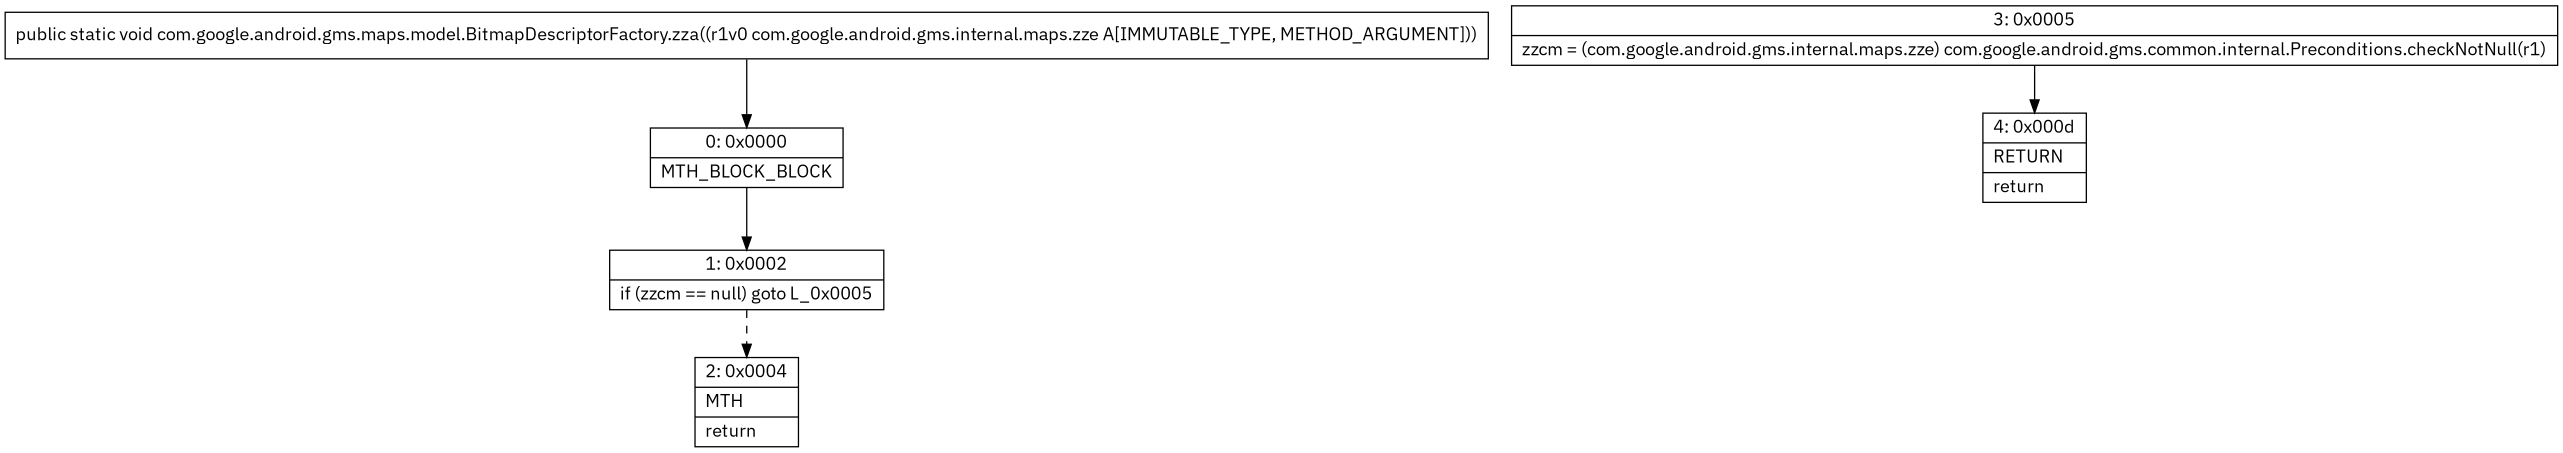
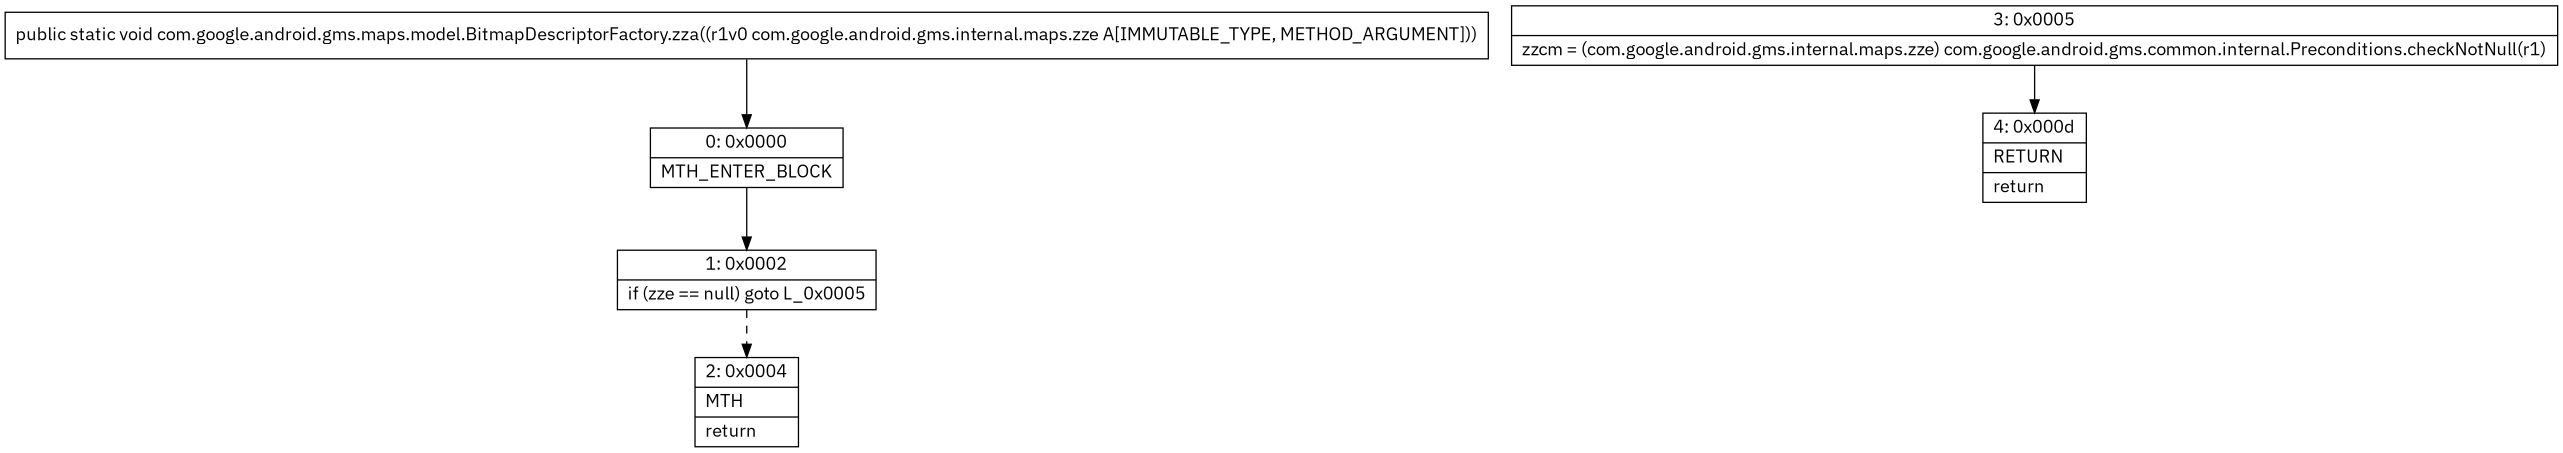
(747, 172) -> (747, 172)
(747, 294) -> (747, 294)
